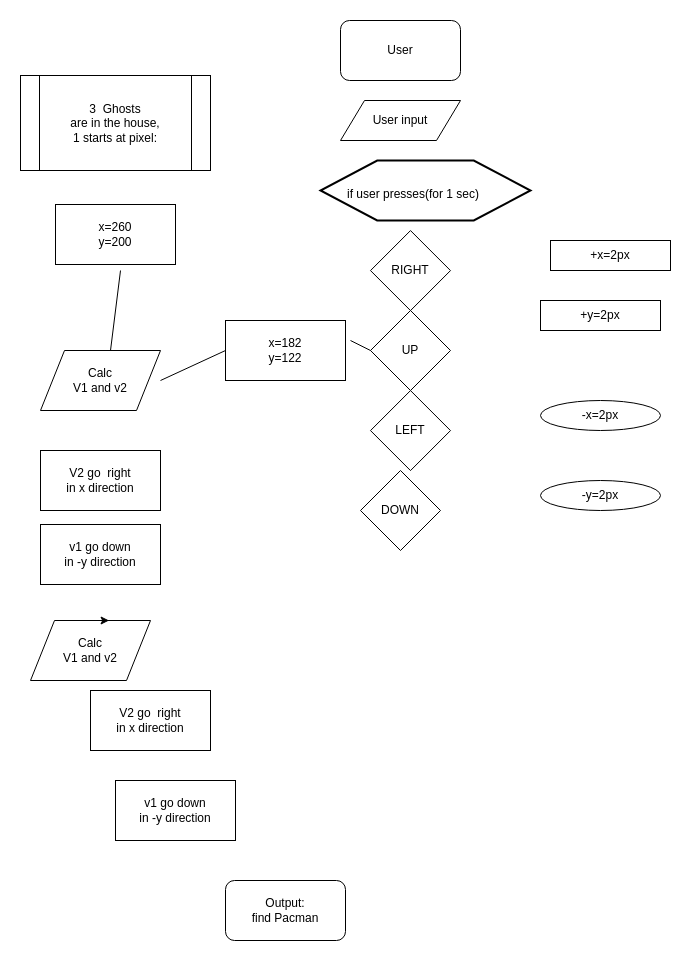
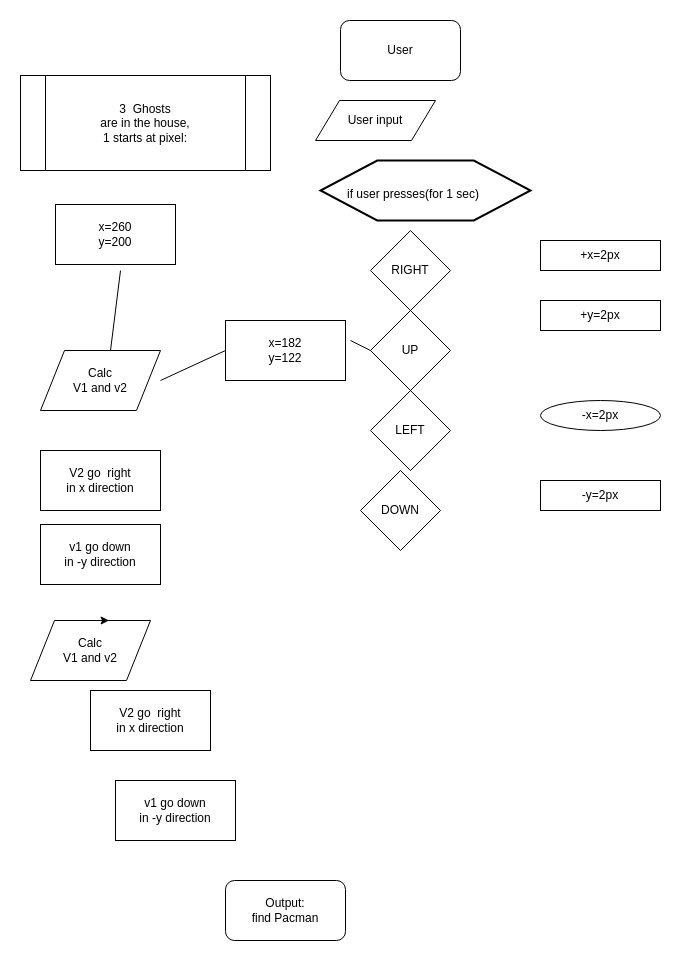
(401, 121) -> (376, 121)
(116, 123) -> (146, 123)
(611, 256) -> (601, 256)
(601, 496) -> (601, 496)
